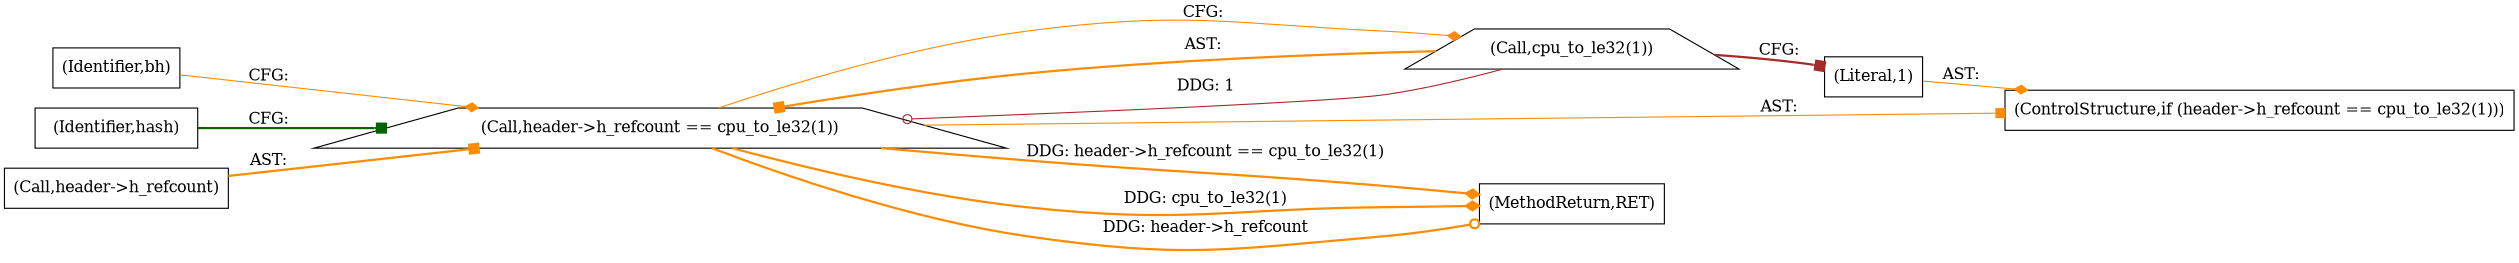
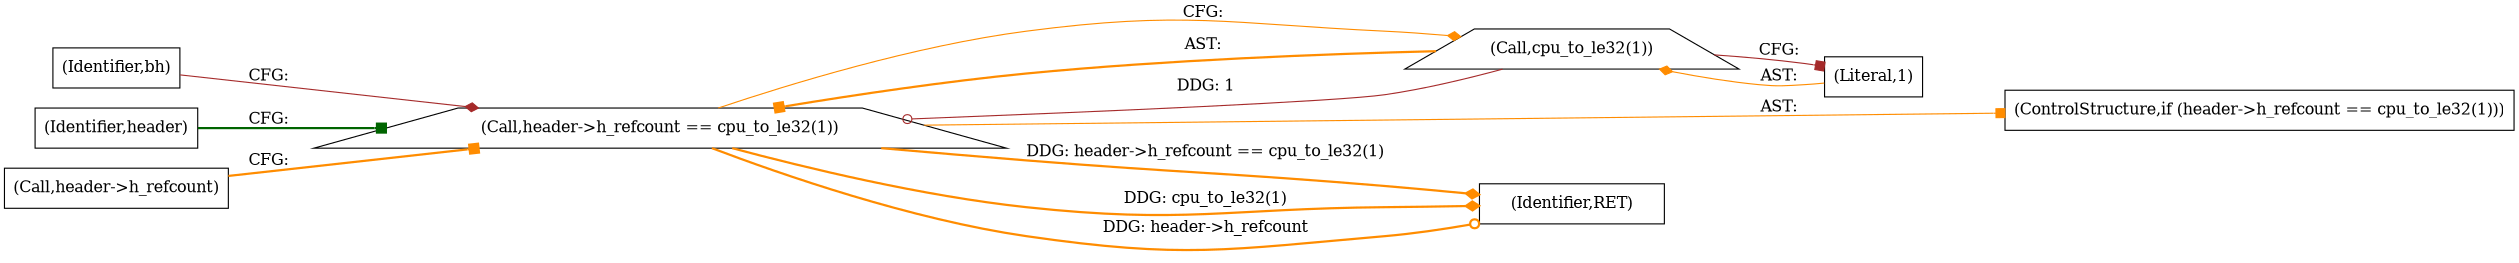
(1764, 59) -> (1764, 59)
(1969, 85) -> (1748, 84)
(323, 91) -> (323, 91)
(116, 128) -> (116, 128)
(271, 161) -> (271, 161)
(1572, 204) -> (1572, 204)
